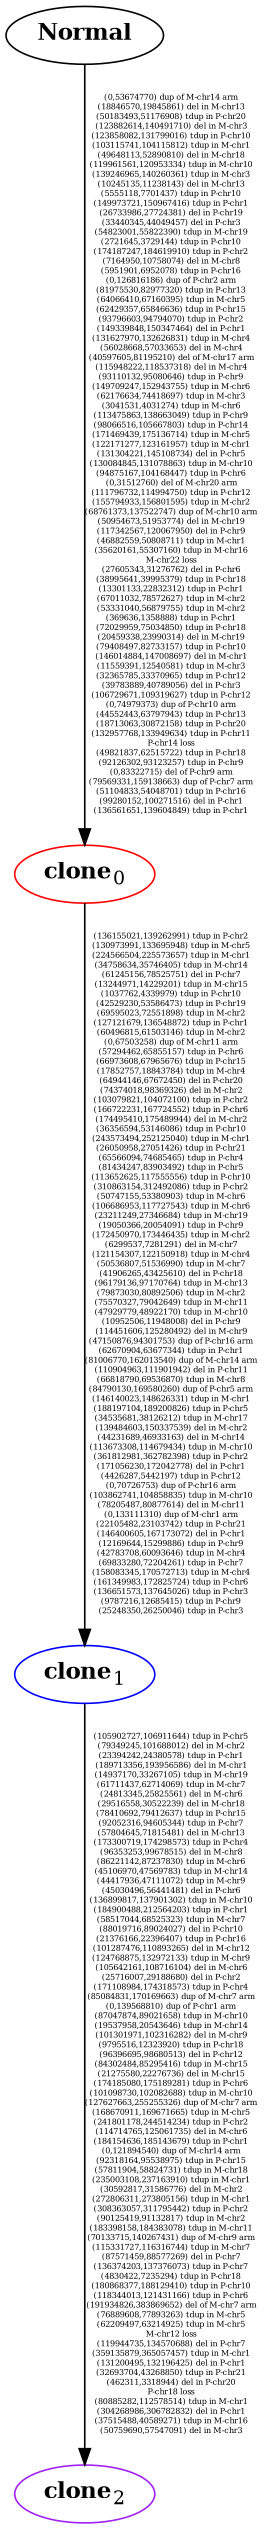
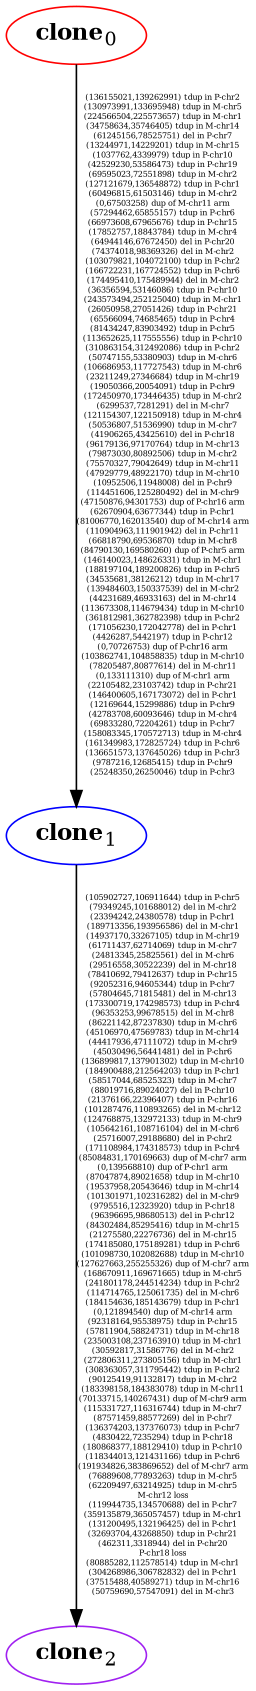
(85, 35) -> none
